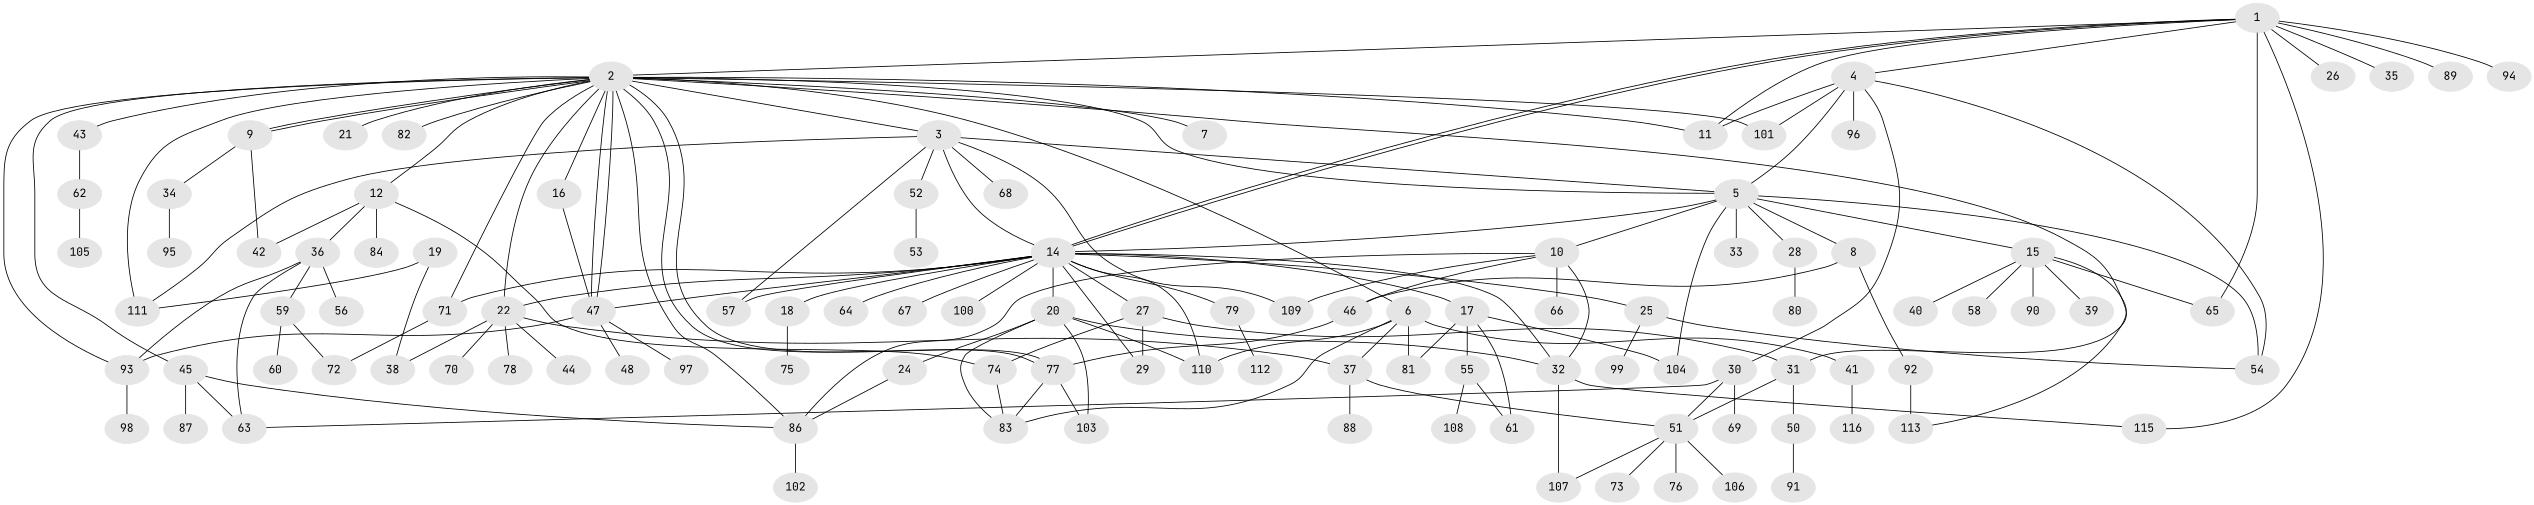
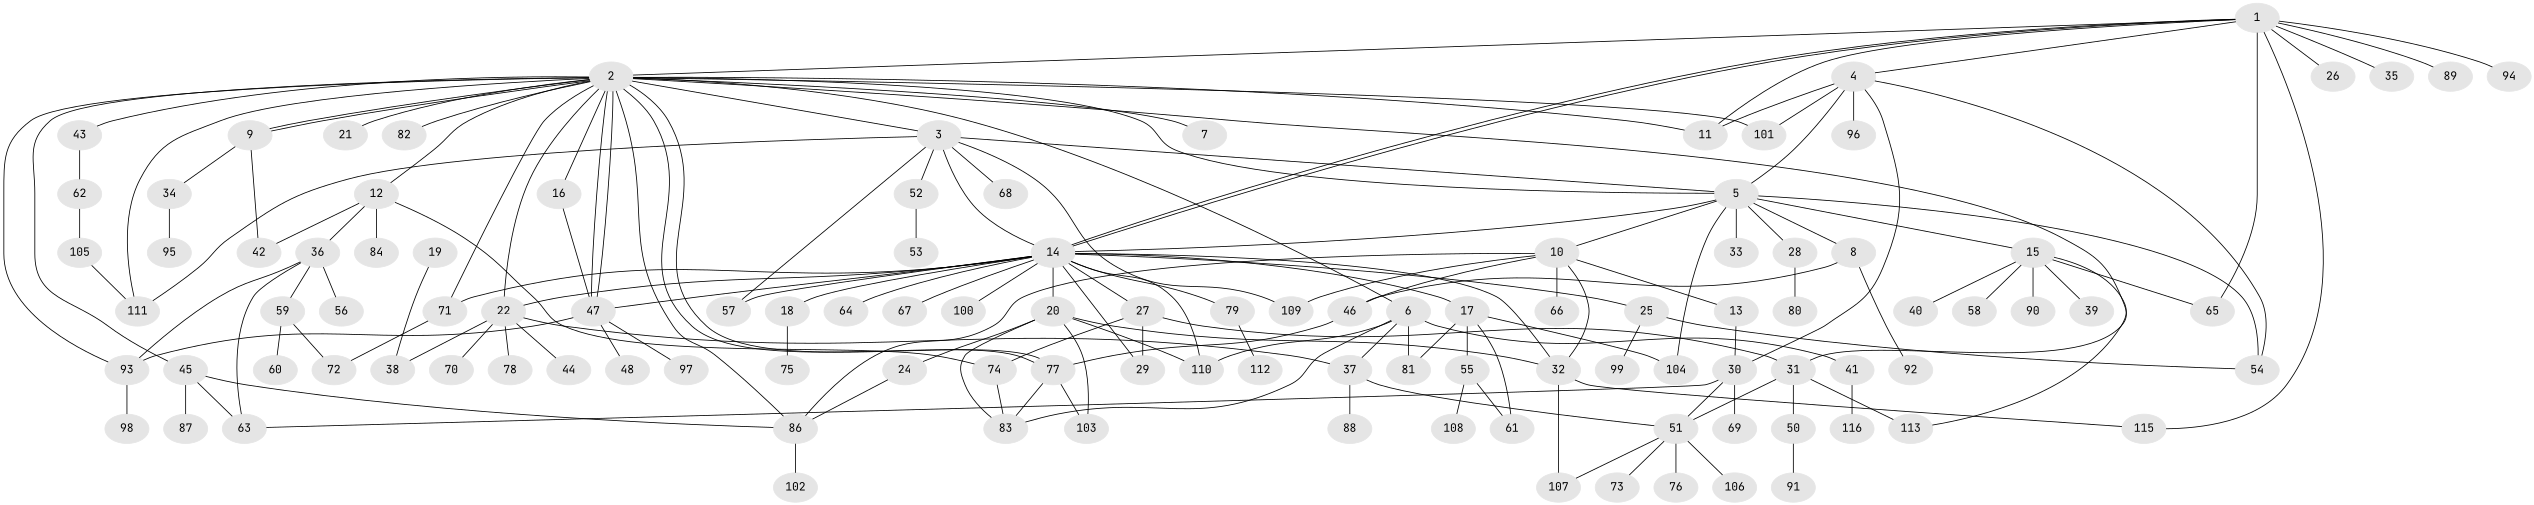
(290, 290) -> (109, 282)
none -> (1736, 311)
(1911, 400) -> (1846, 396)
